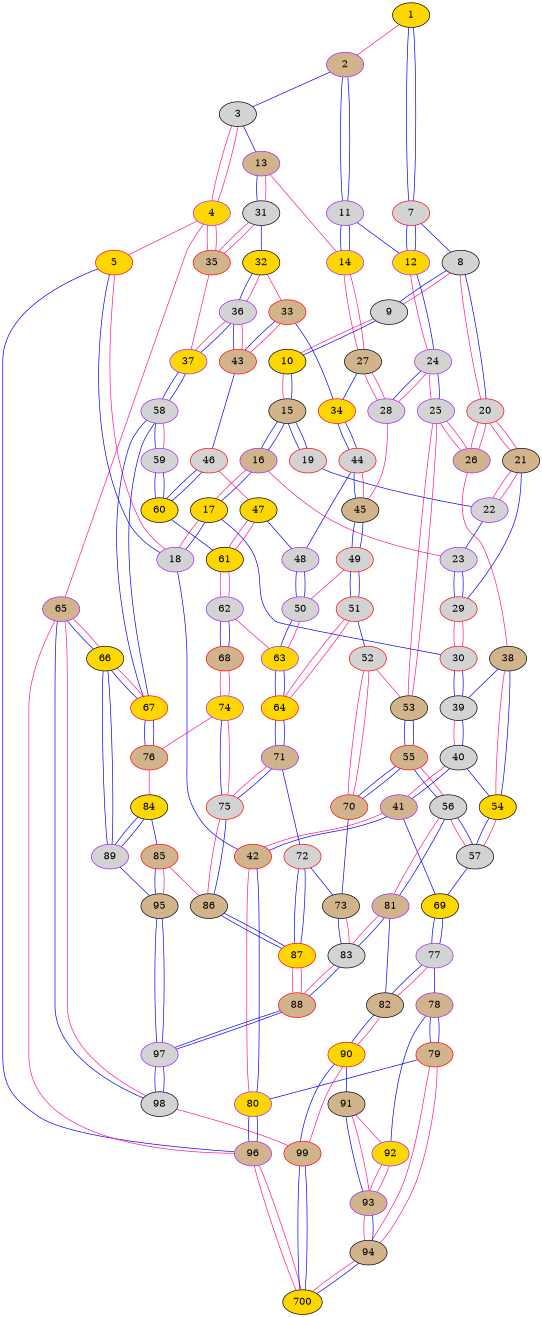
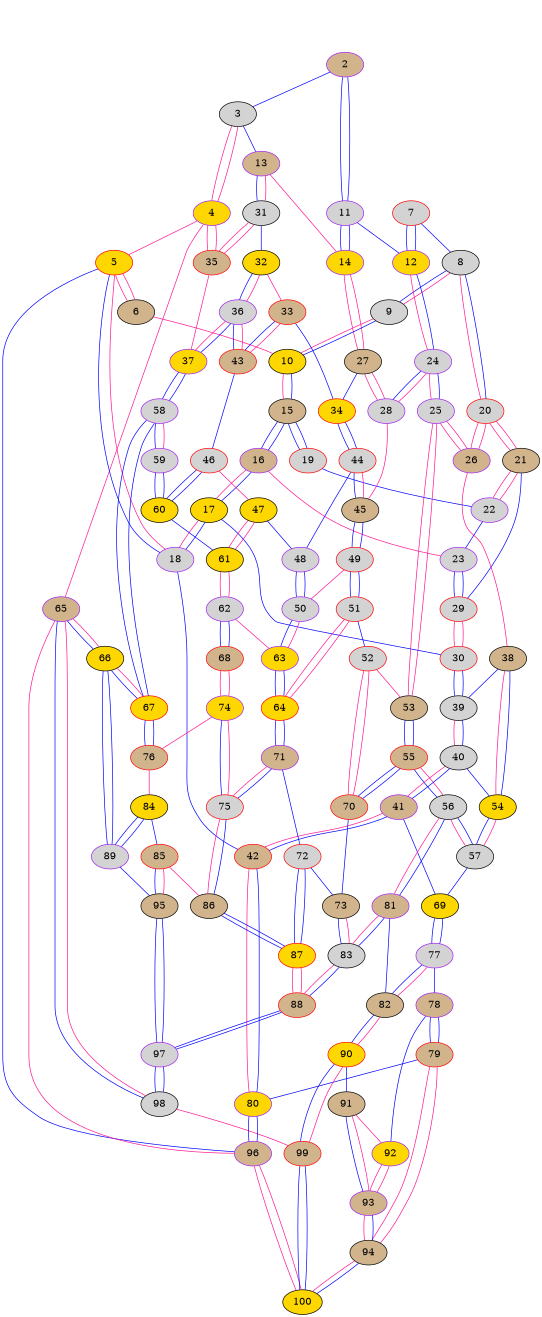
(411, 15) -> none
none -> (136, 312)
(302, 1302) -> (302, 1302)
